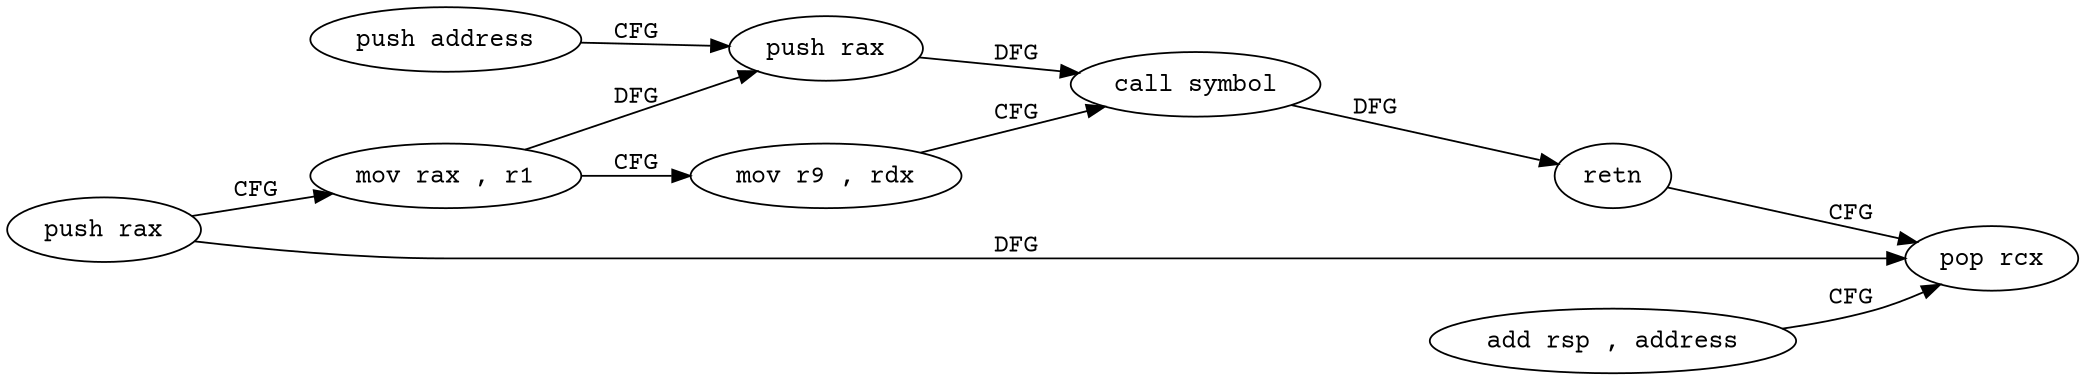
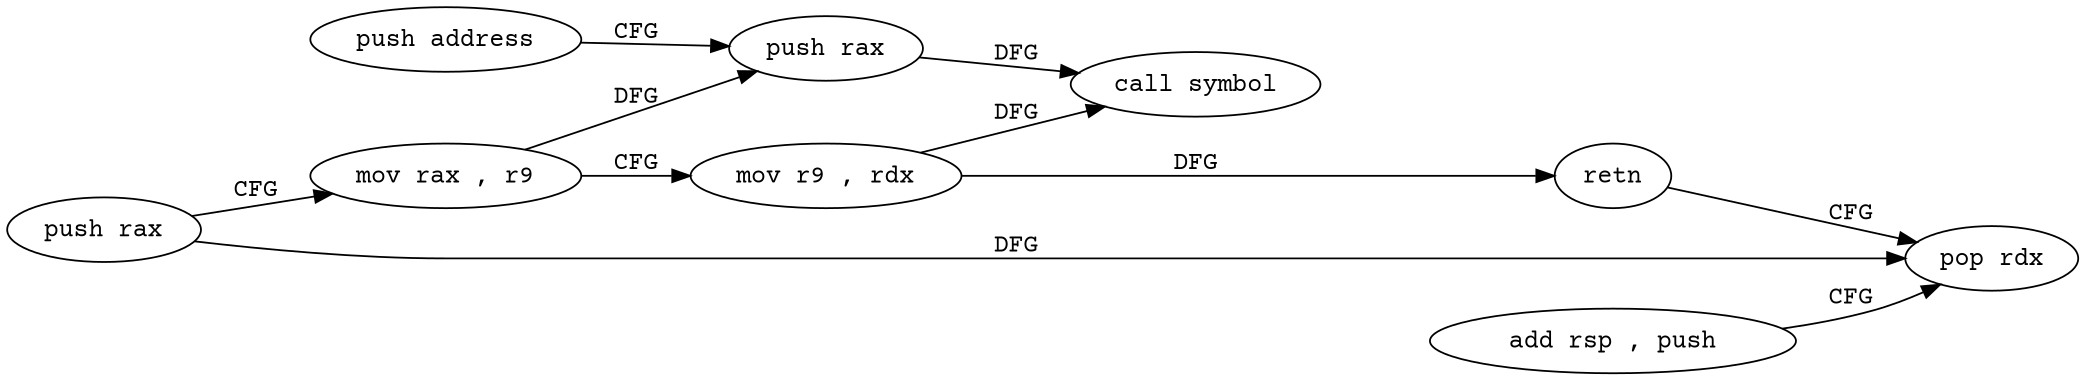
(1016, 112) -> (1016, 112)
(1415, 133) -> (1249, 176)
(446, 176) -> (446, 176)
(1992, 258) -> (1992, 258)
(1613, 341) -> (1613, 341)
